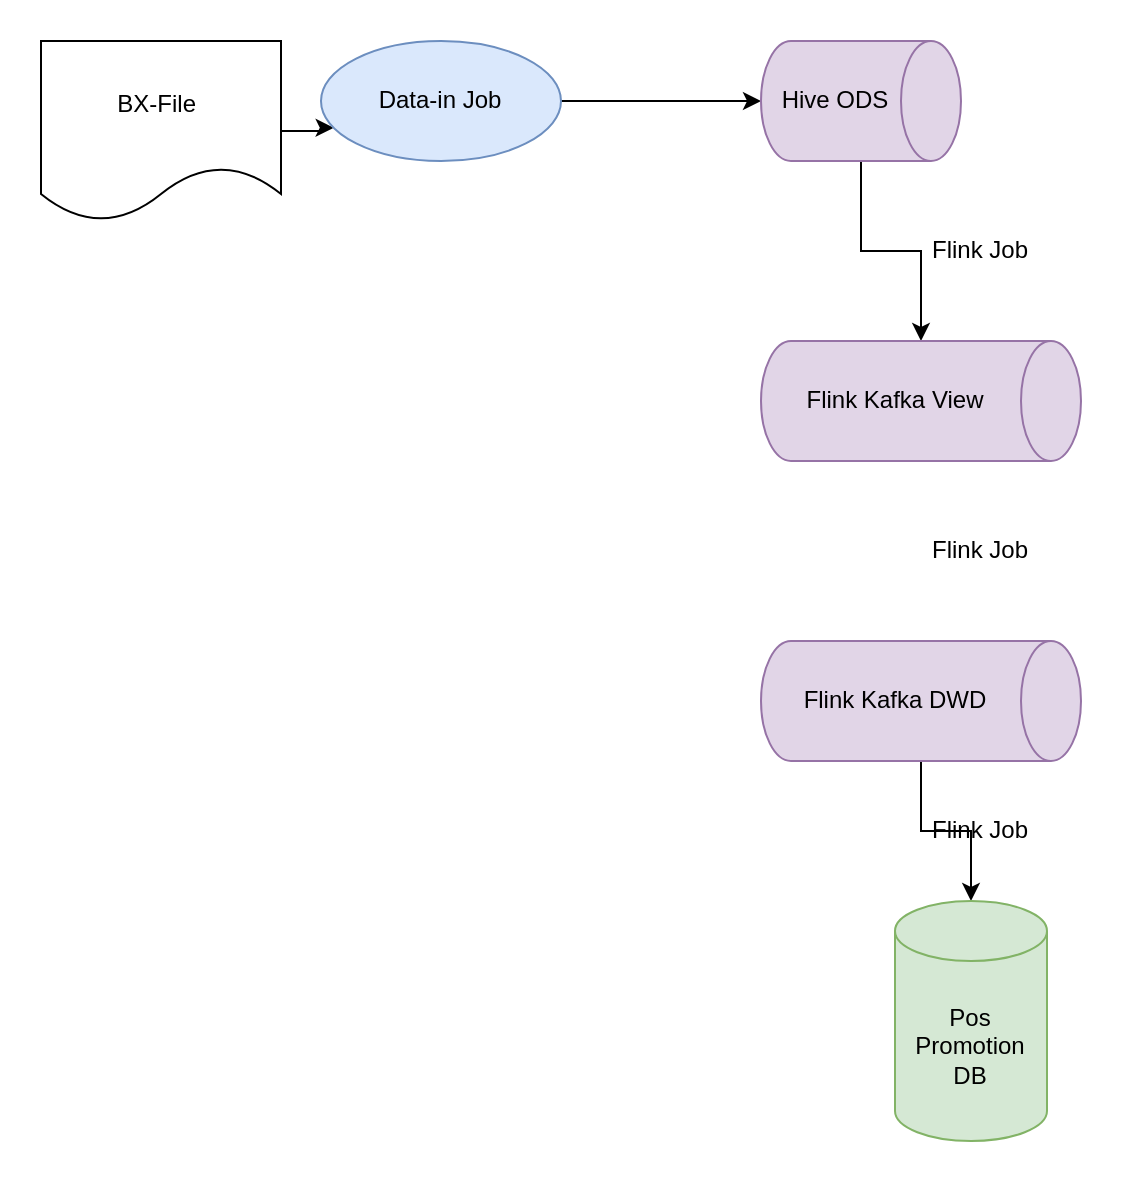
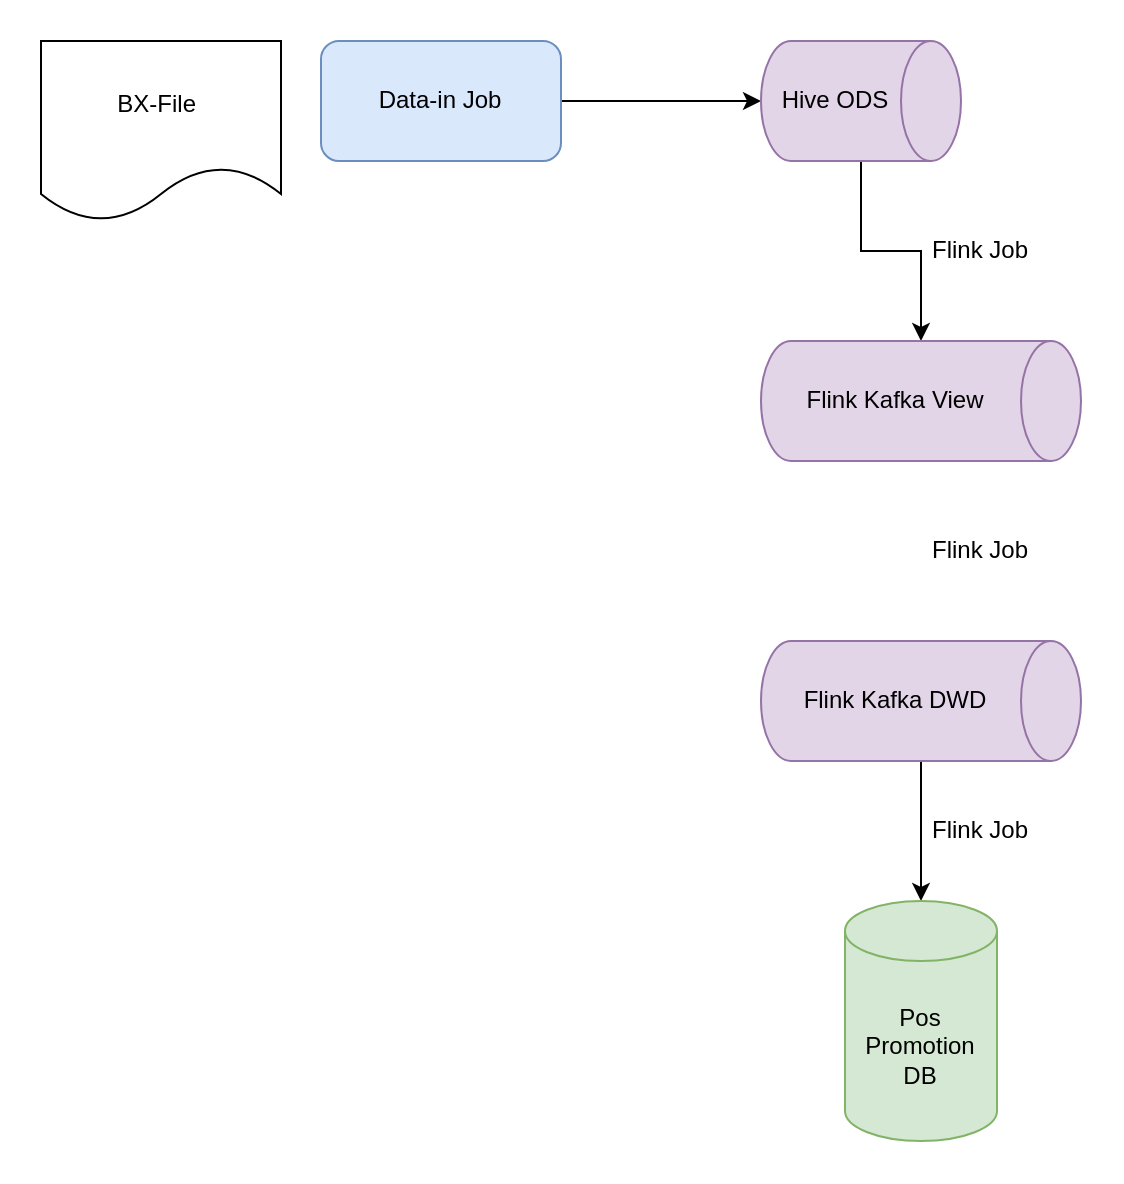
(441, 101) -> (441, 101)
(303, 131) -> none
(971, 1021) -> (921, 1021)
